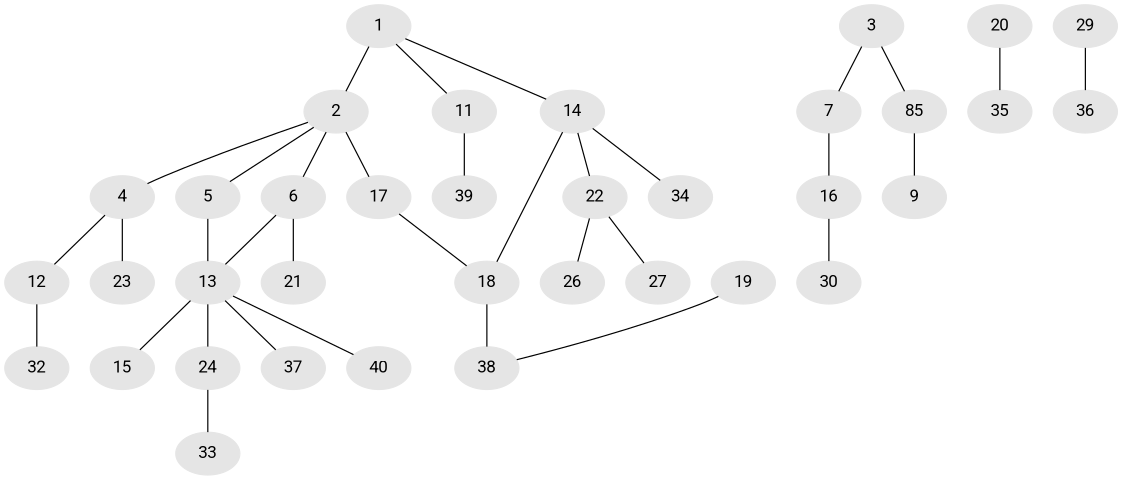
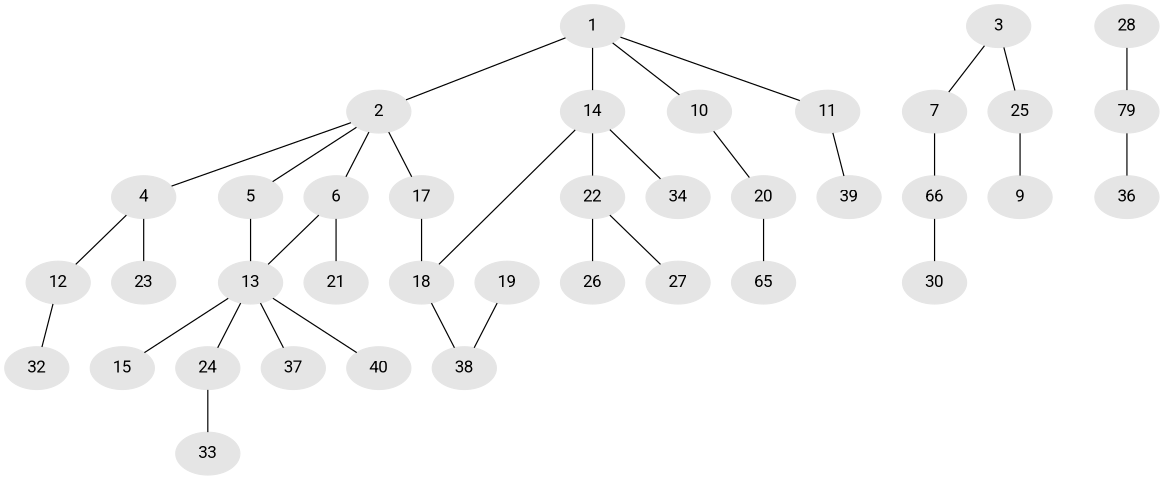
(1085, 26) -> (1127, 112)
none -> (1127, 26)
none -> (699, 112)
(914, 112) -> (1020, 112)
(1000, 112) -> (764, 283)
(829, 197) -> (935, 197)
